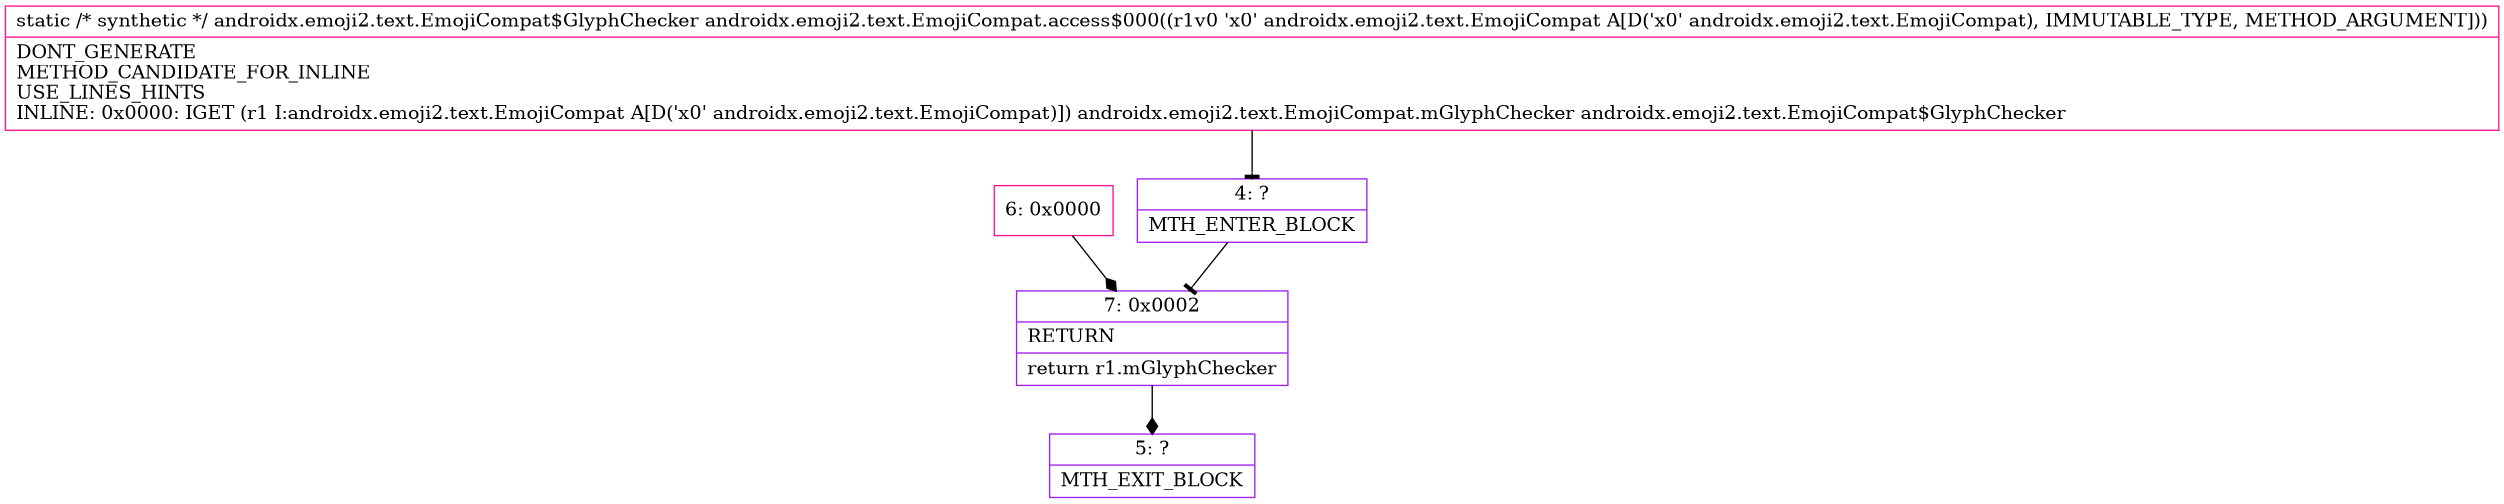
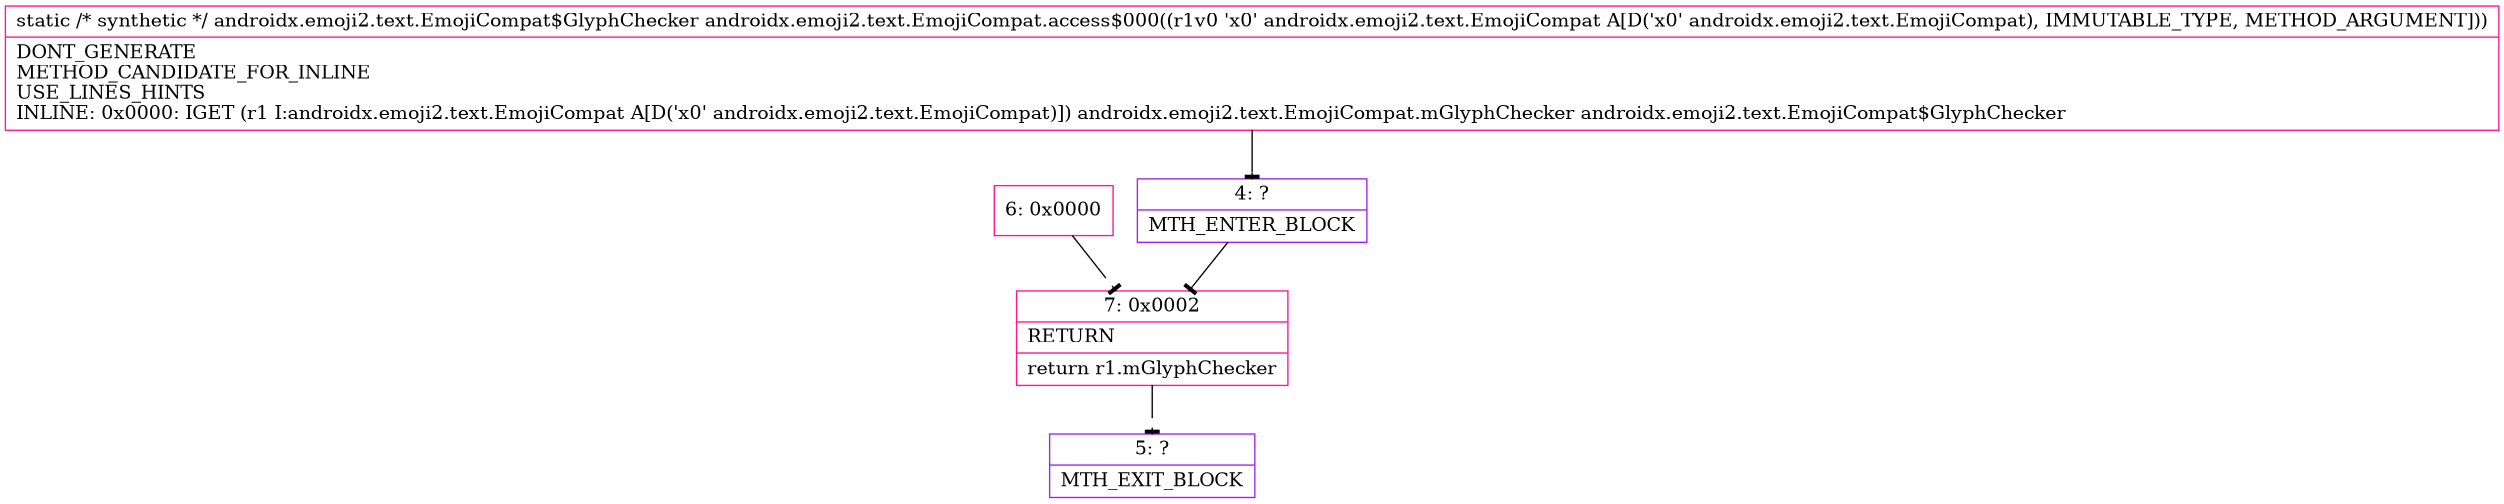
(1089, 257) -> (1089, 257)
(1152, 338) -> (1152, 338)
(1152, 402) -> (1152, 402)
